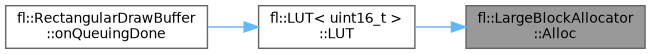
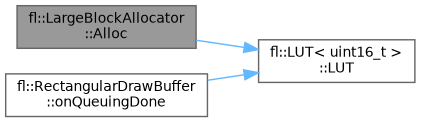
(433, 27) -> (220, 44)
